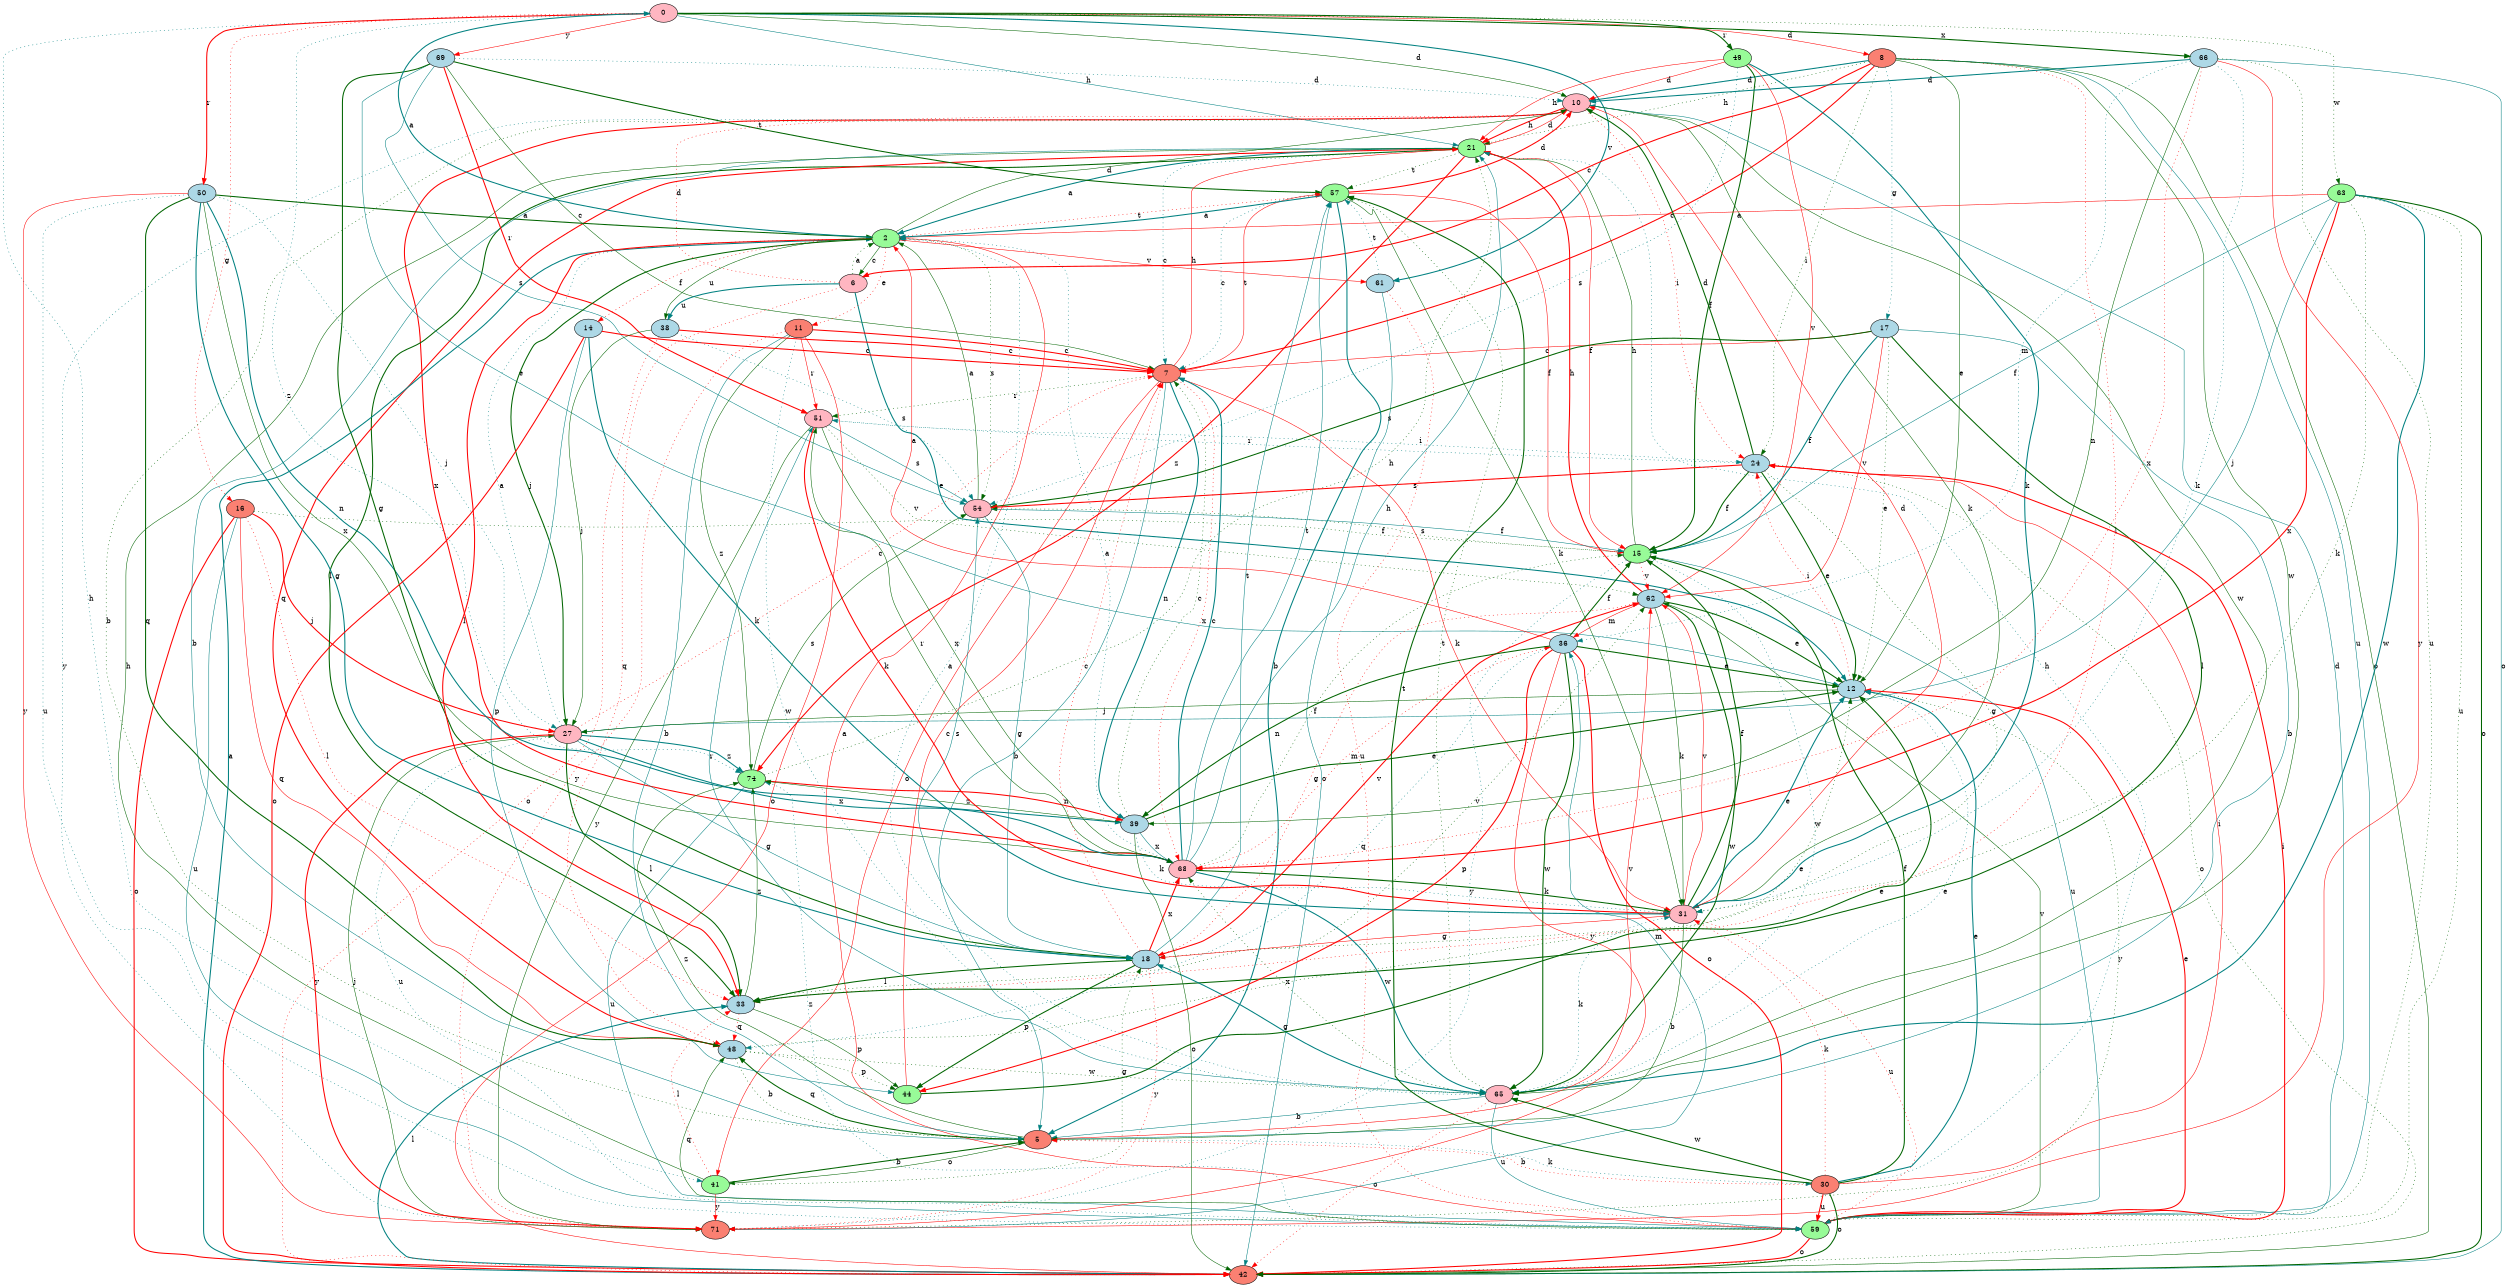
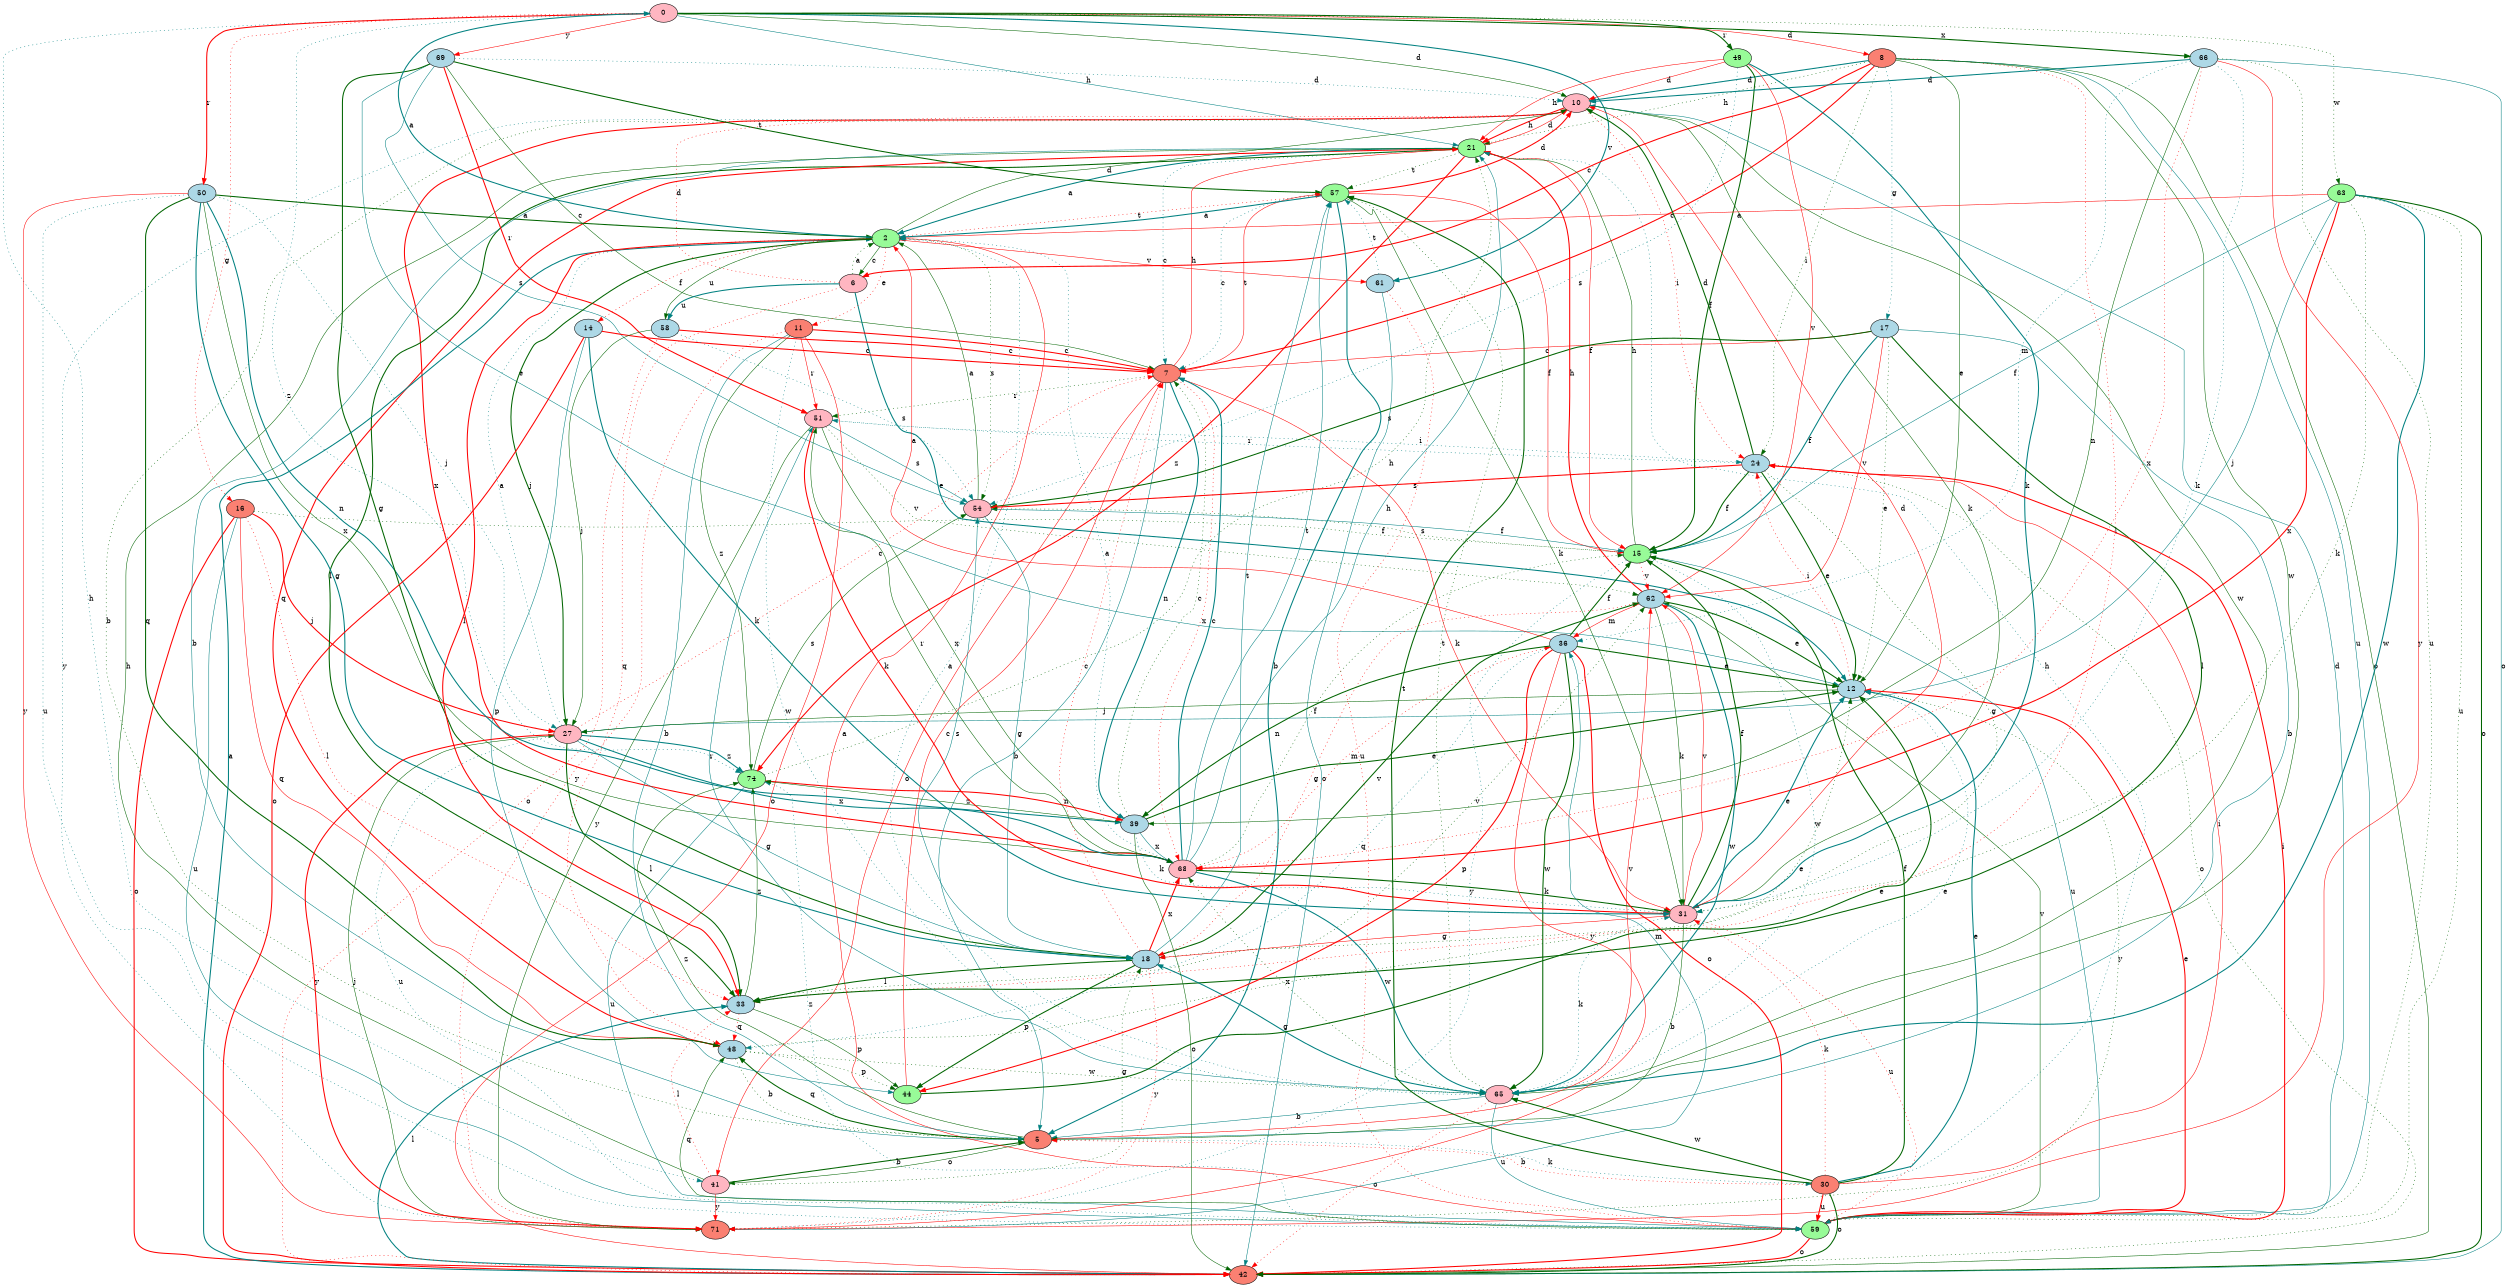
(665, 328) -> (665, 328)
(1374, 773) -> (1374, 773)
(1727, 853) -> (1727, 853)
(715, 1185) -> (715, 1185)
